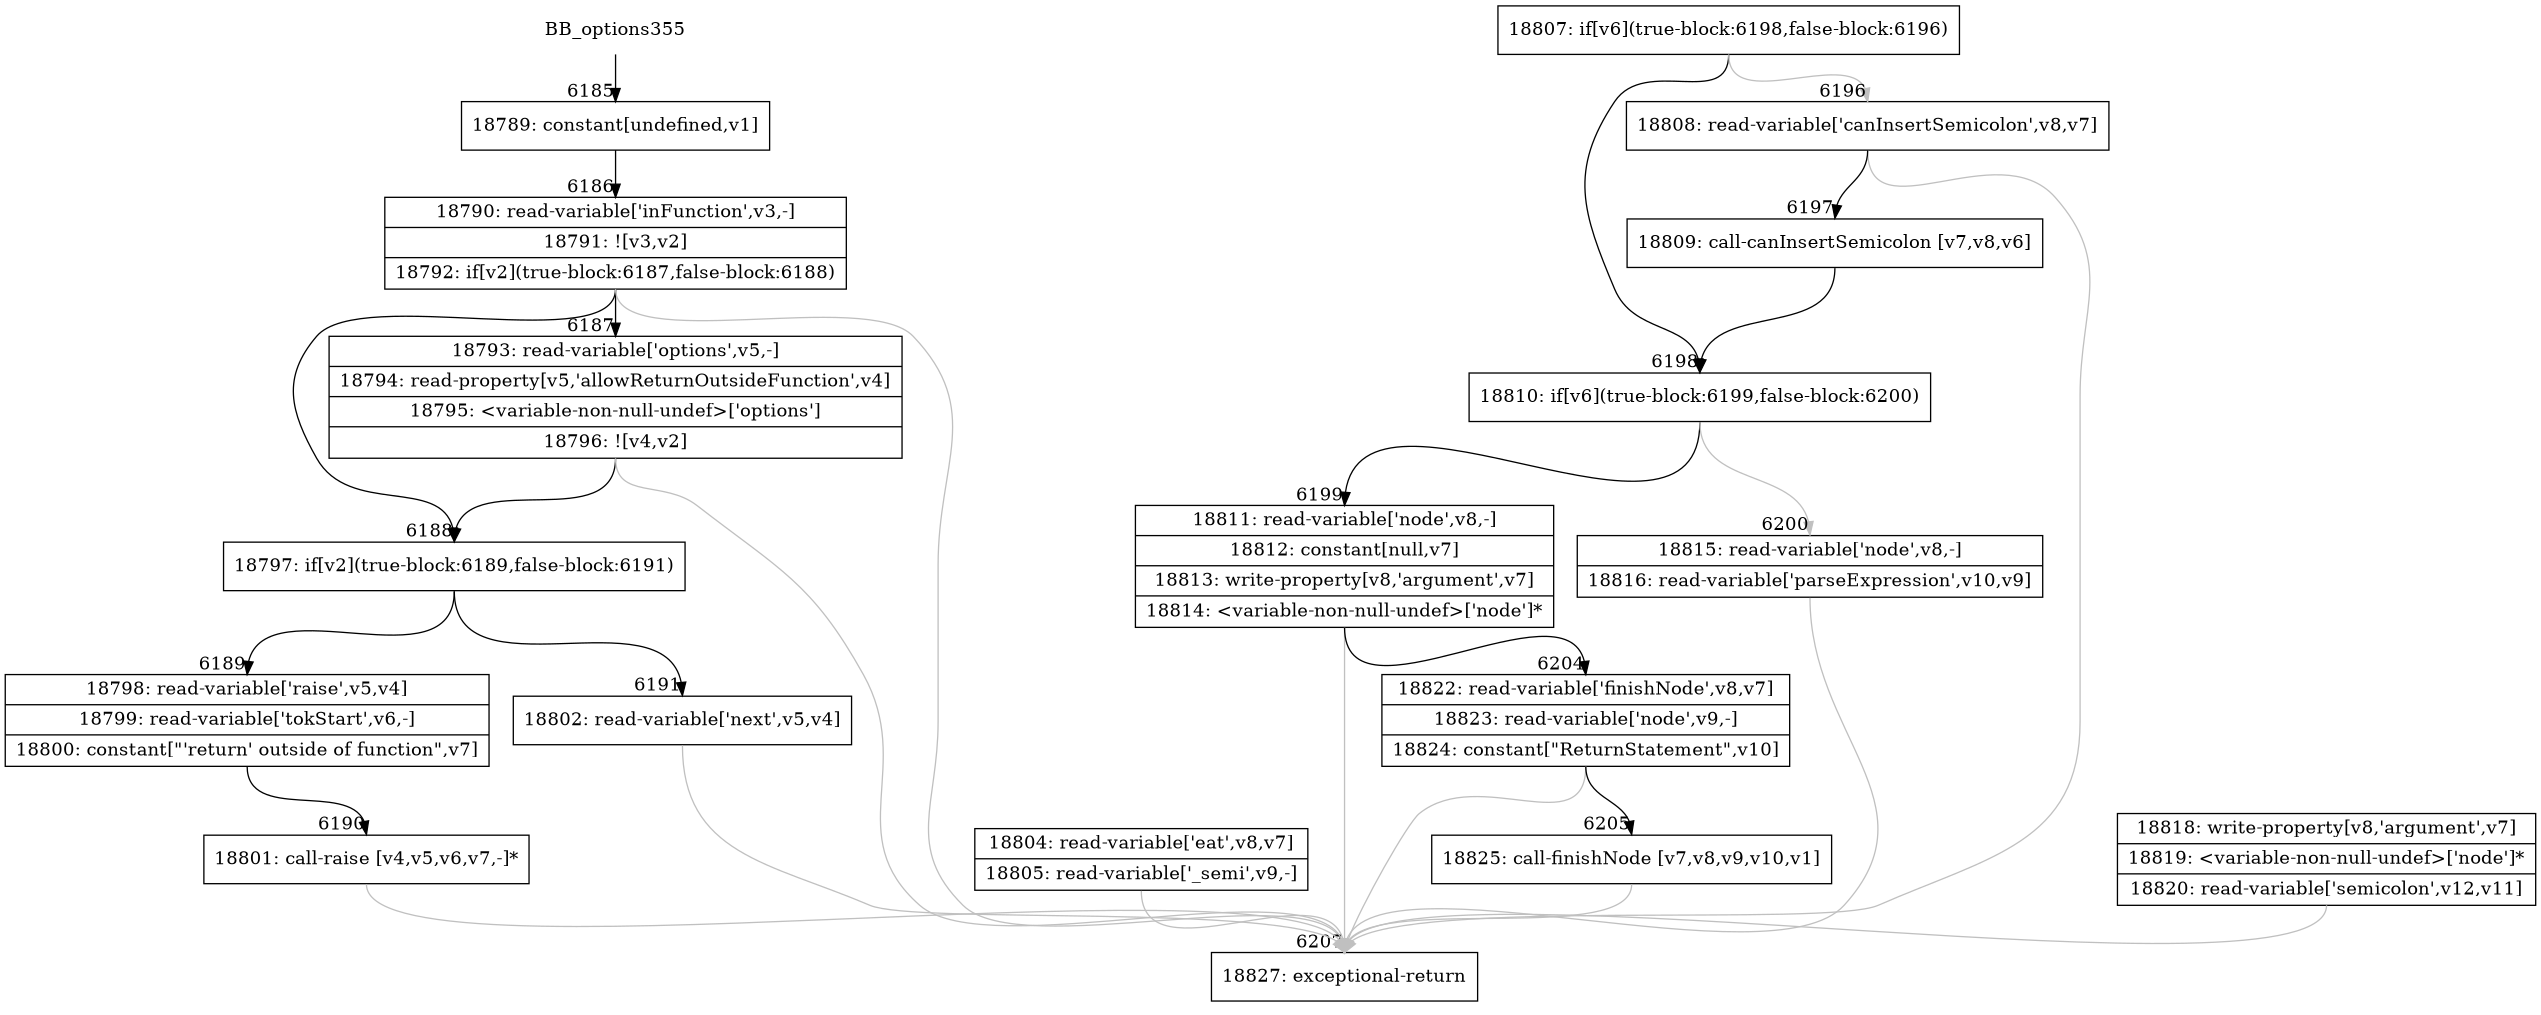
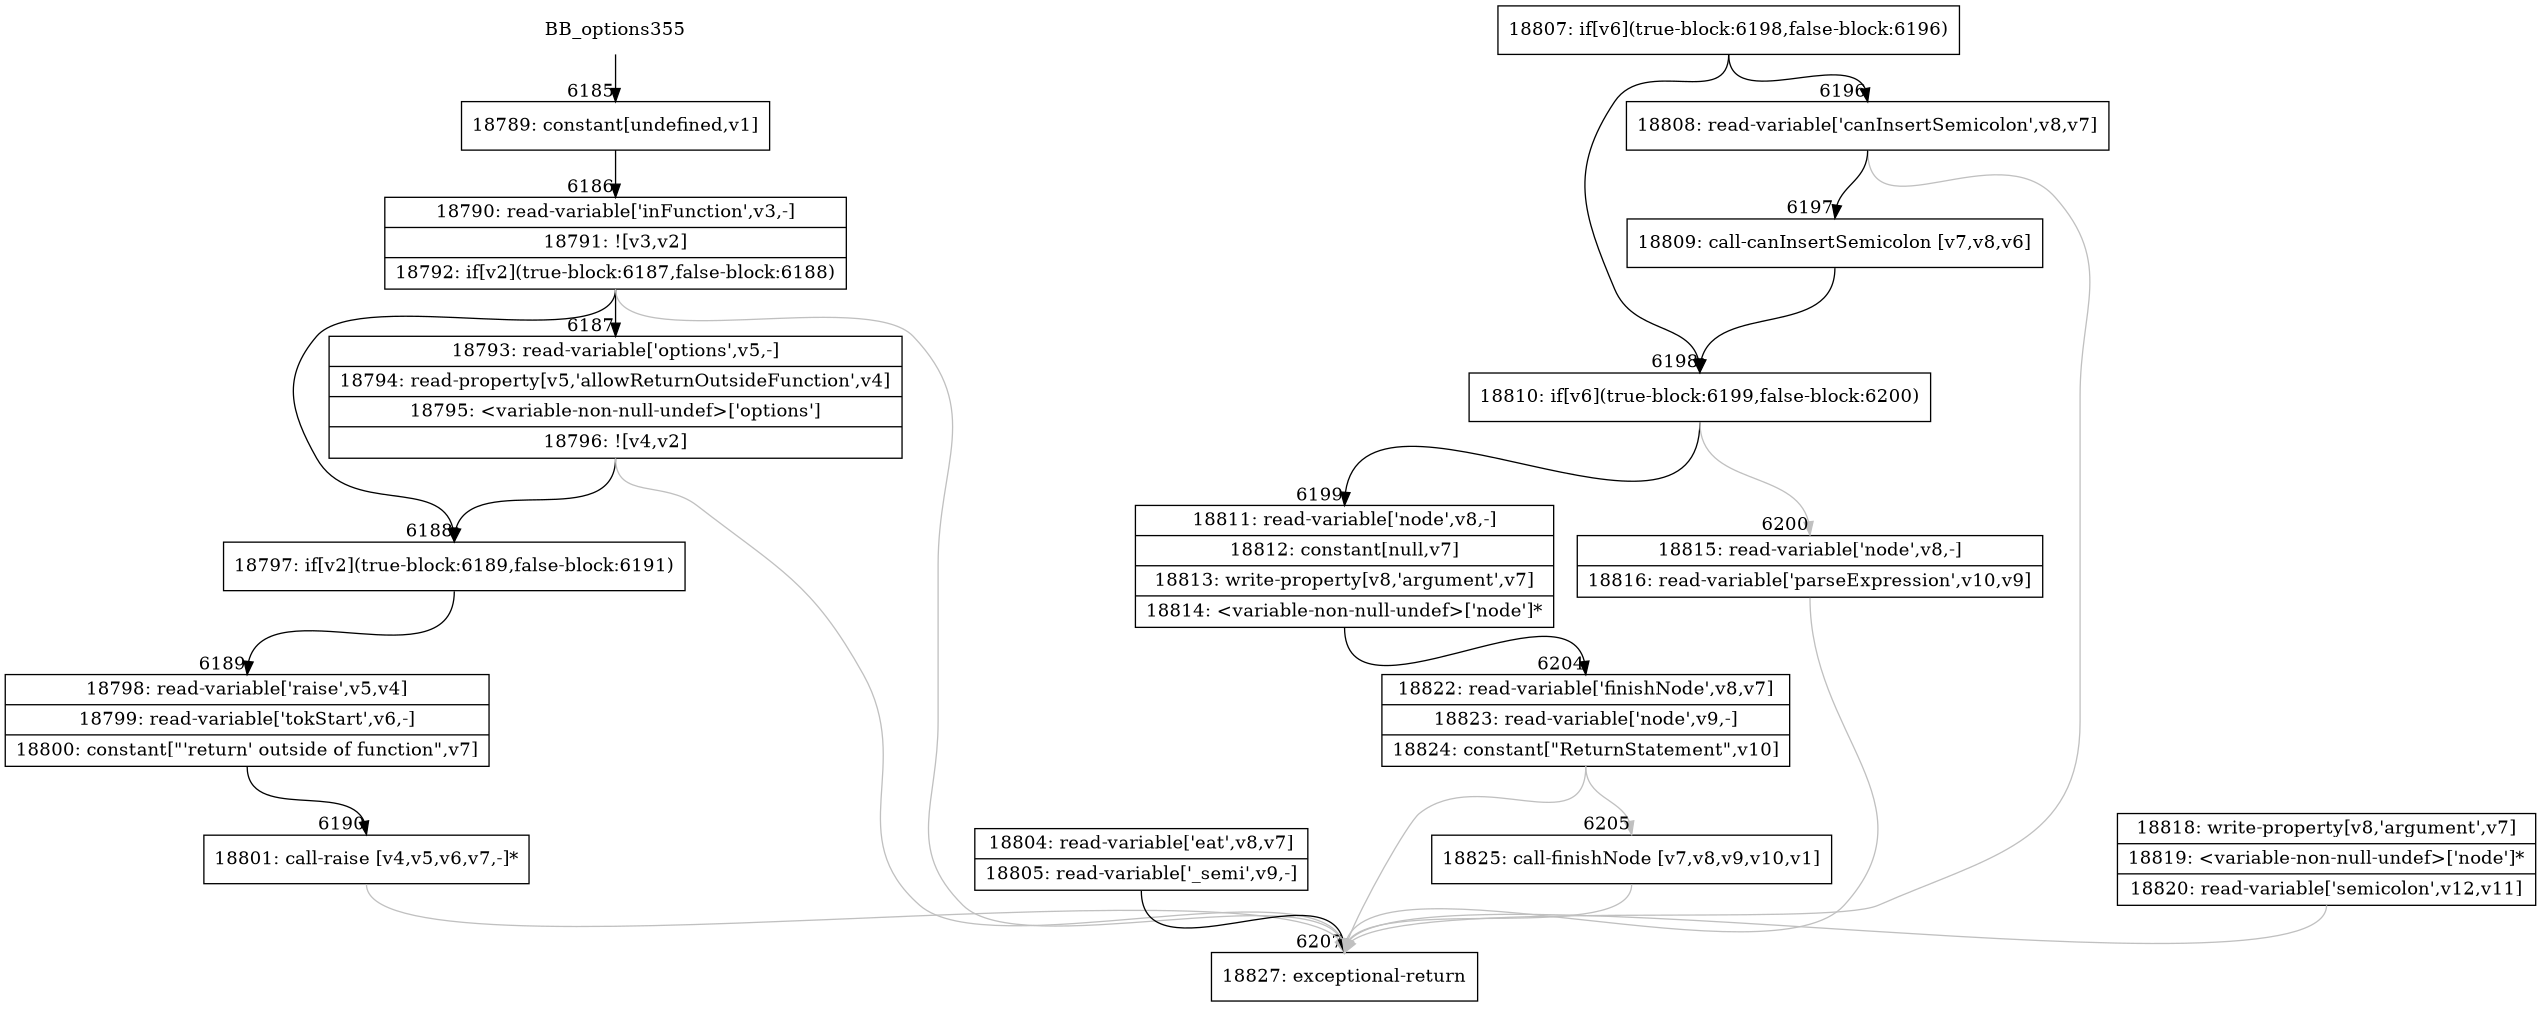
(1792, 79) -> (1792, 79)
(682, 720) -> none
(1345, 783) -> none
(1603, 797) -> (1603, 797)
(1190, 927) -> (1219, 925)
